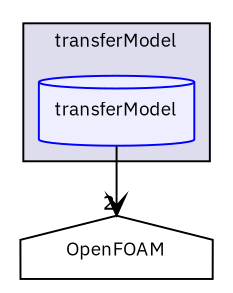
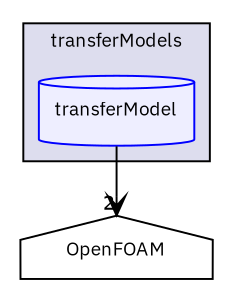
(117, 42) -> (117, 42)
